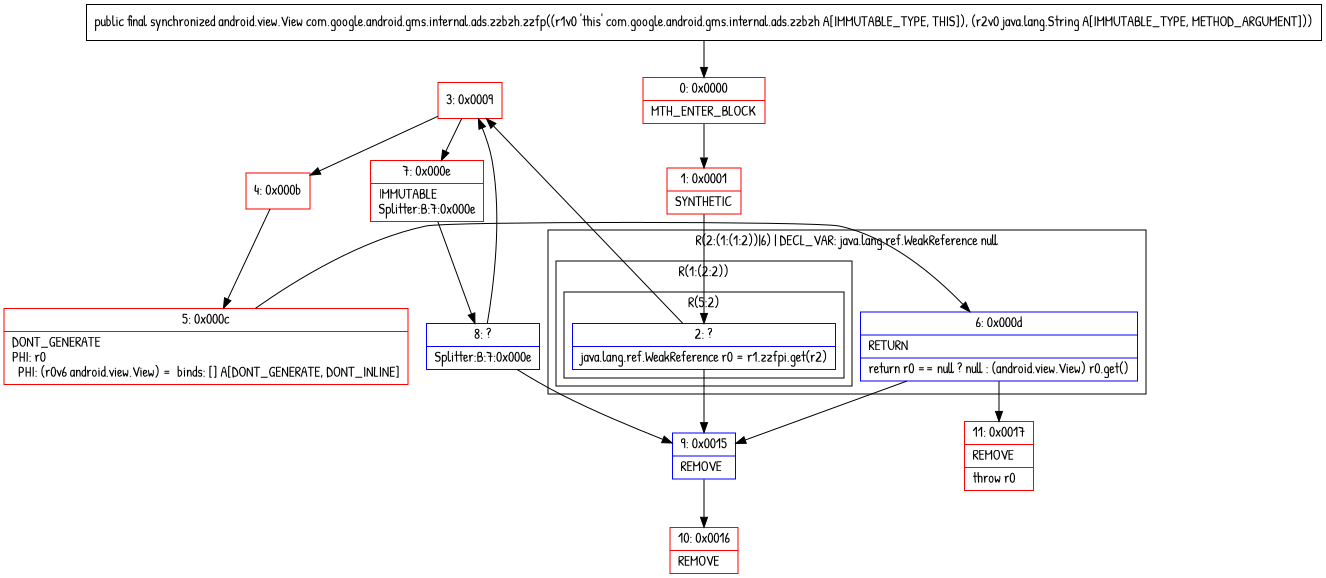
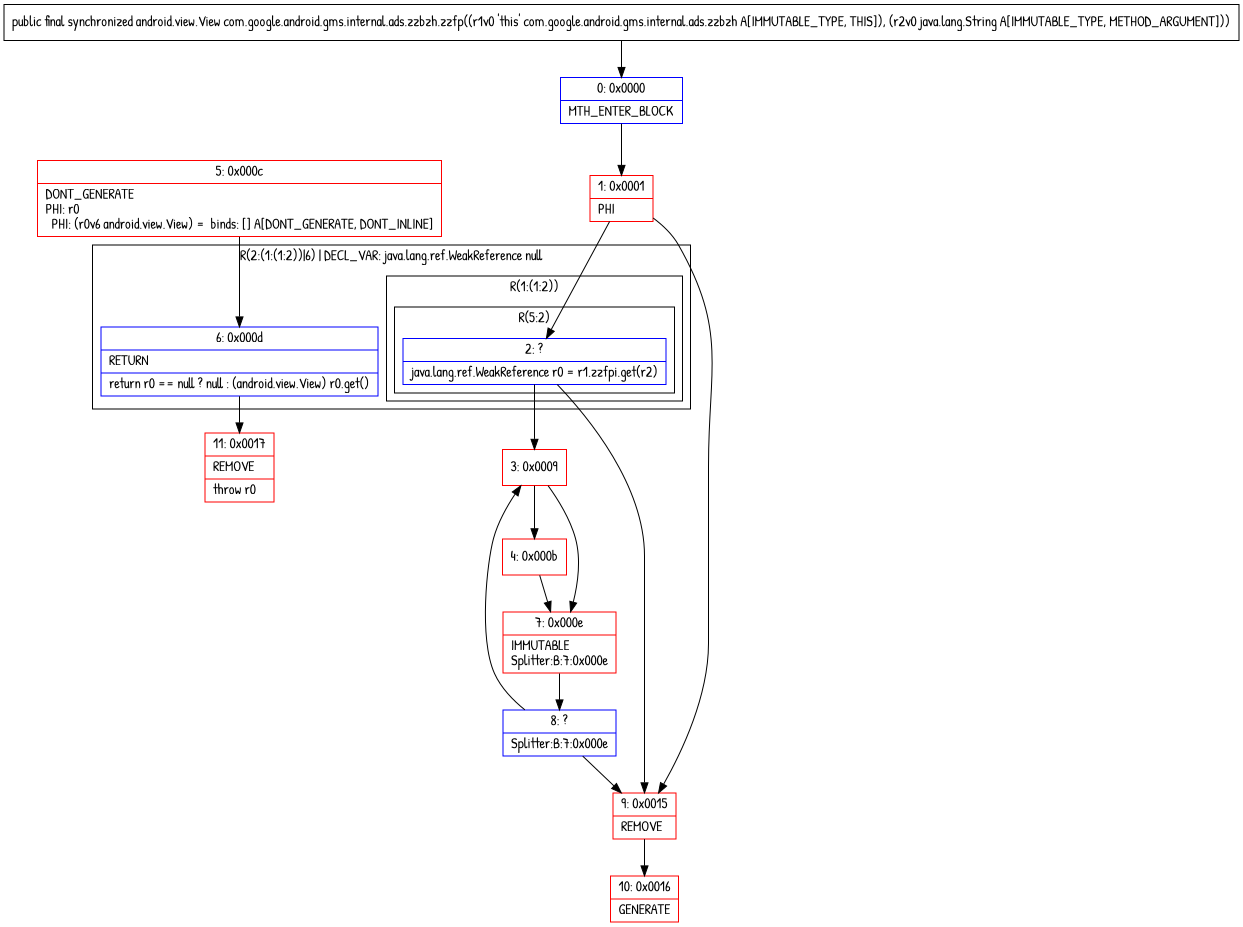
(704, 100) -> (622, 100)
(704, 202) -> (606, 210)
(249, 254) -> (544, 589)
(704, 272) -> (534, 288)
(826, 411) -> (708, 497)
(704, 456) -> (644, 816)
(699, 562) -> (644, 910)
